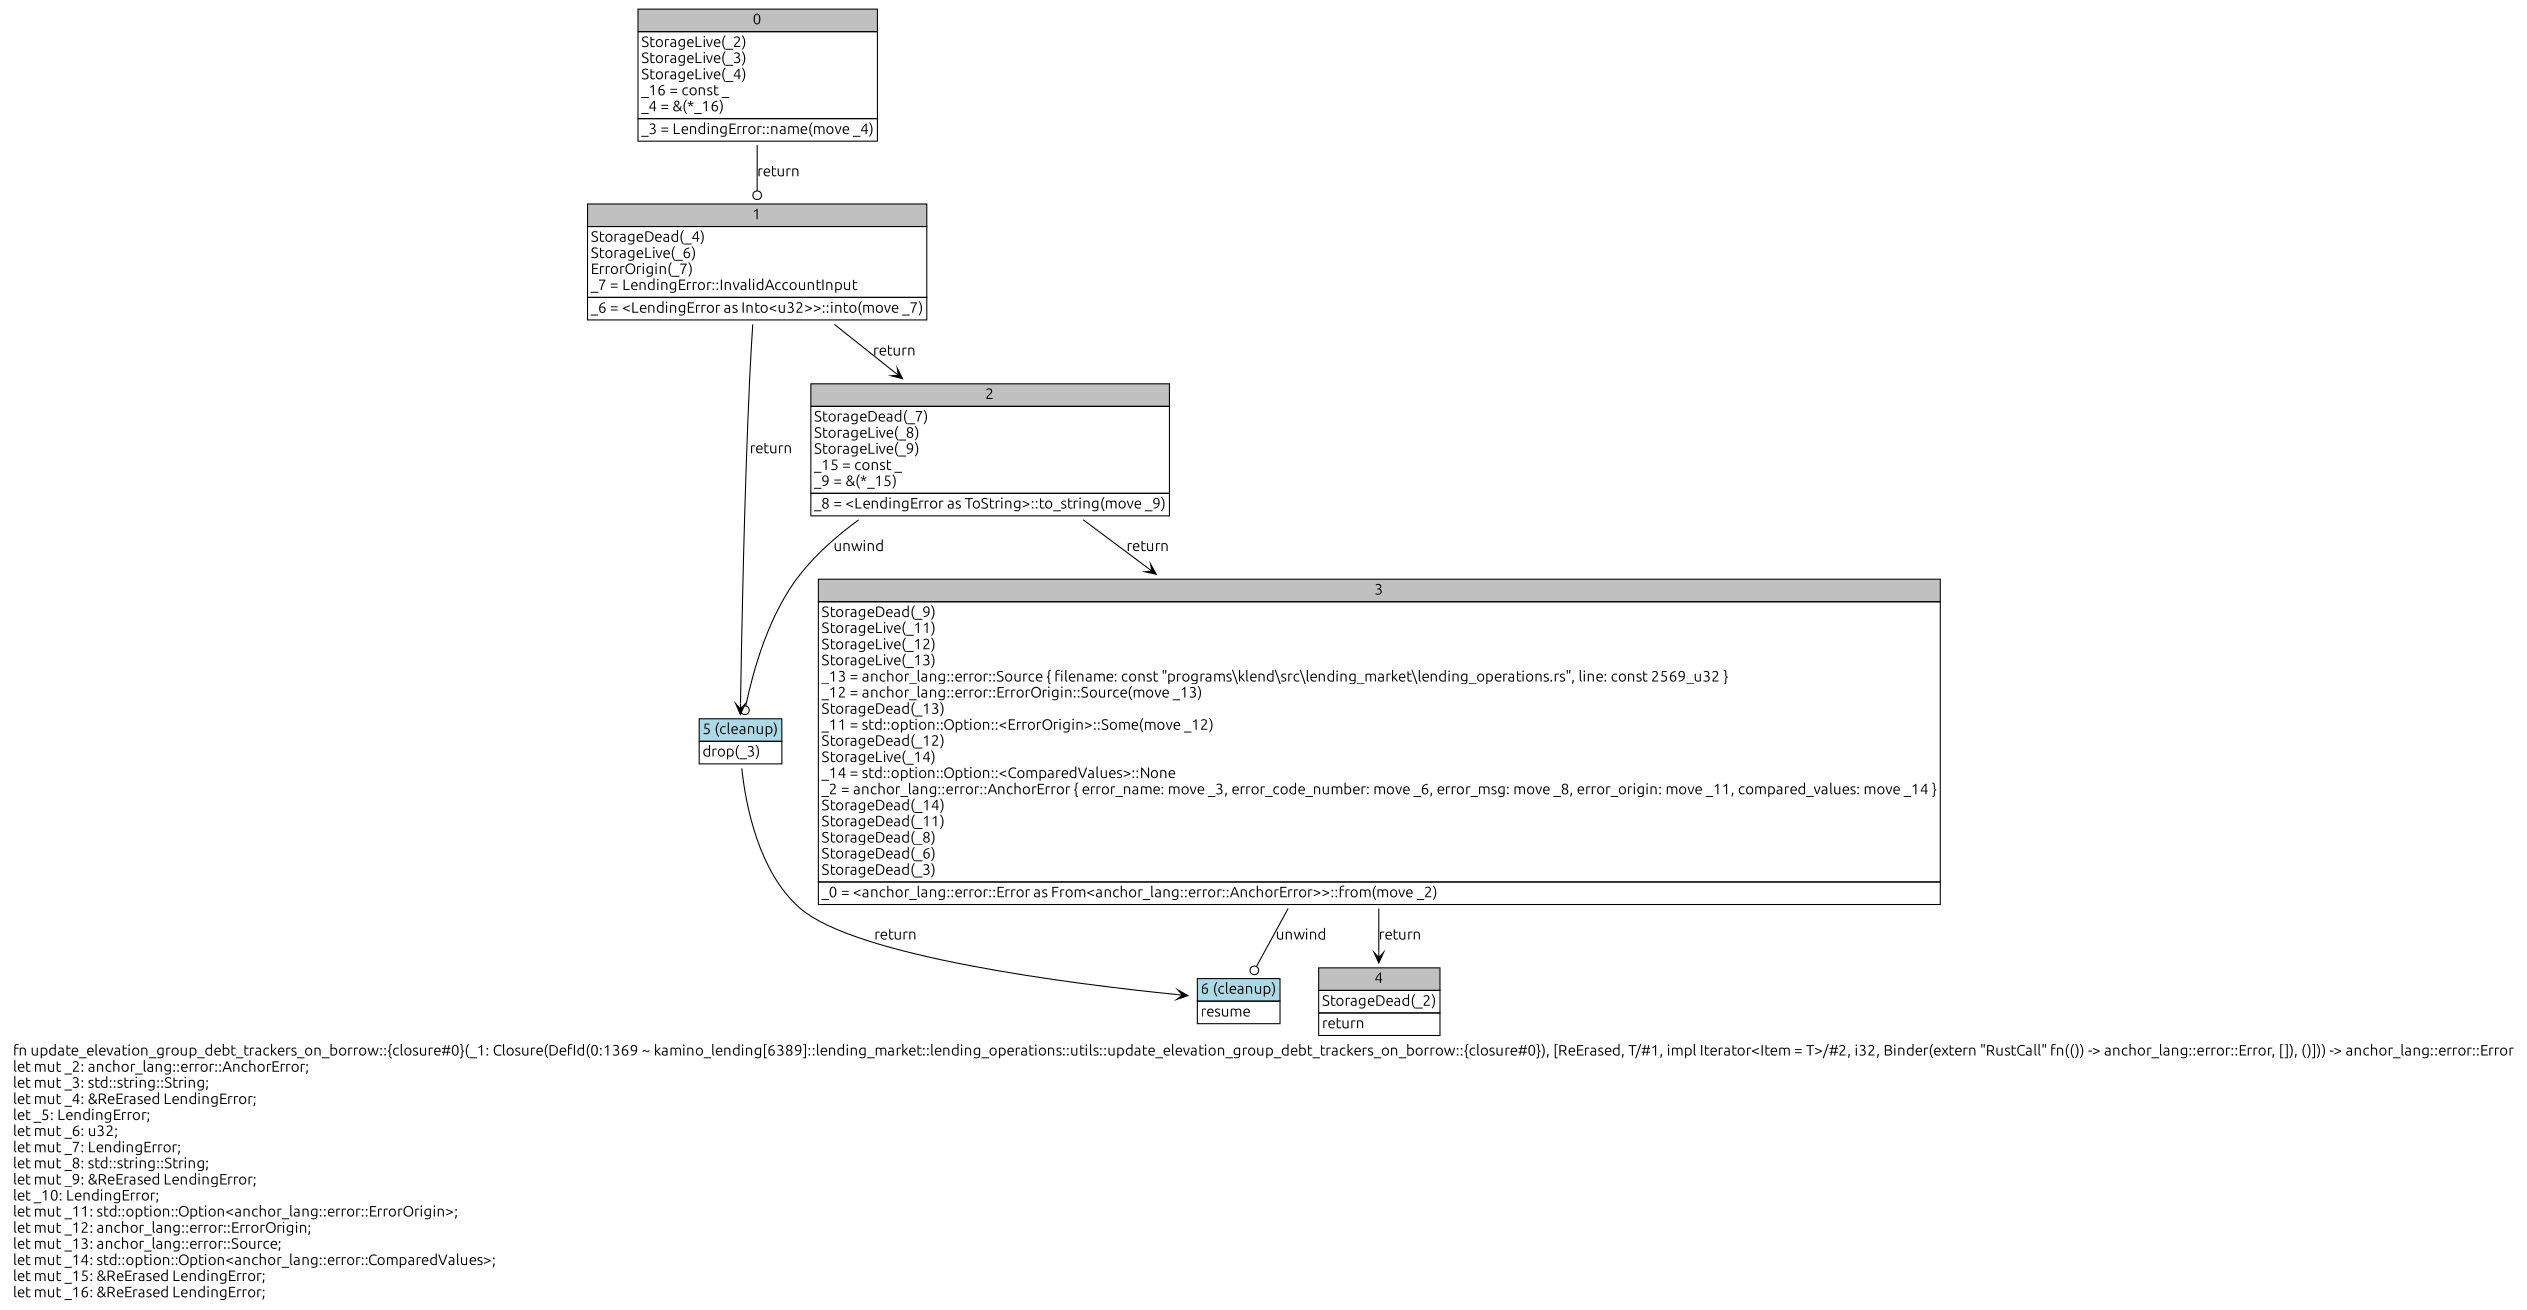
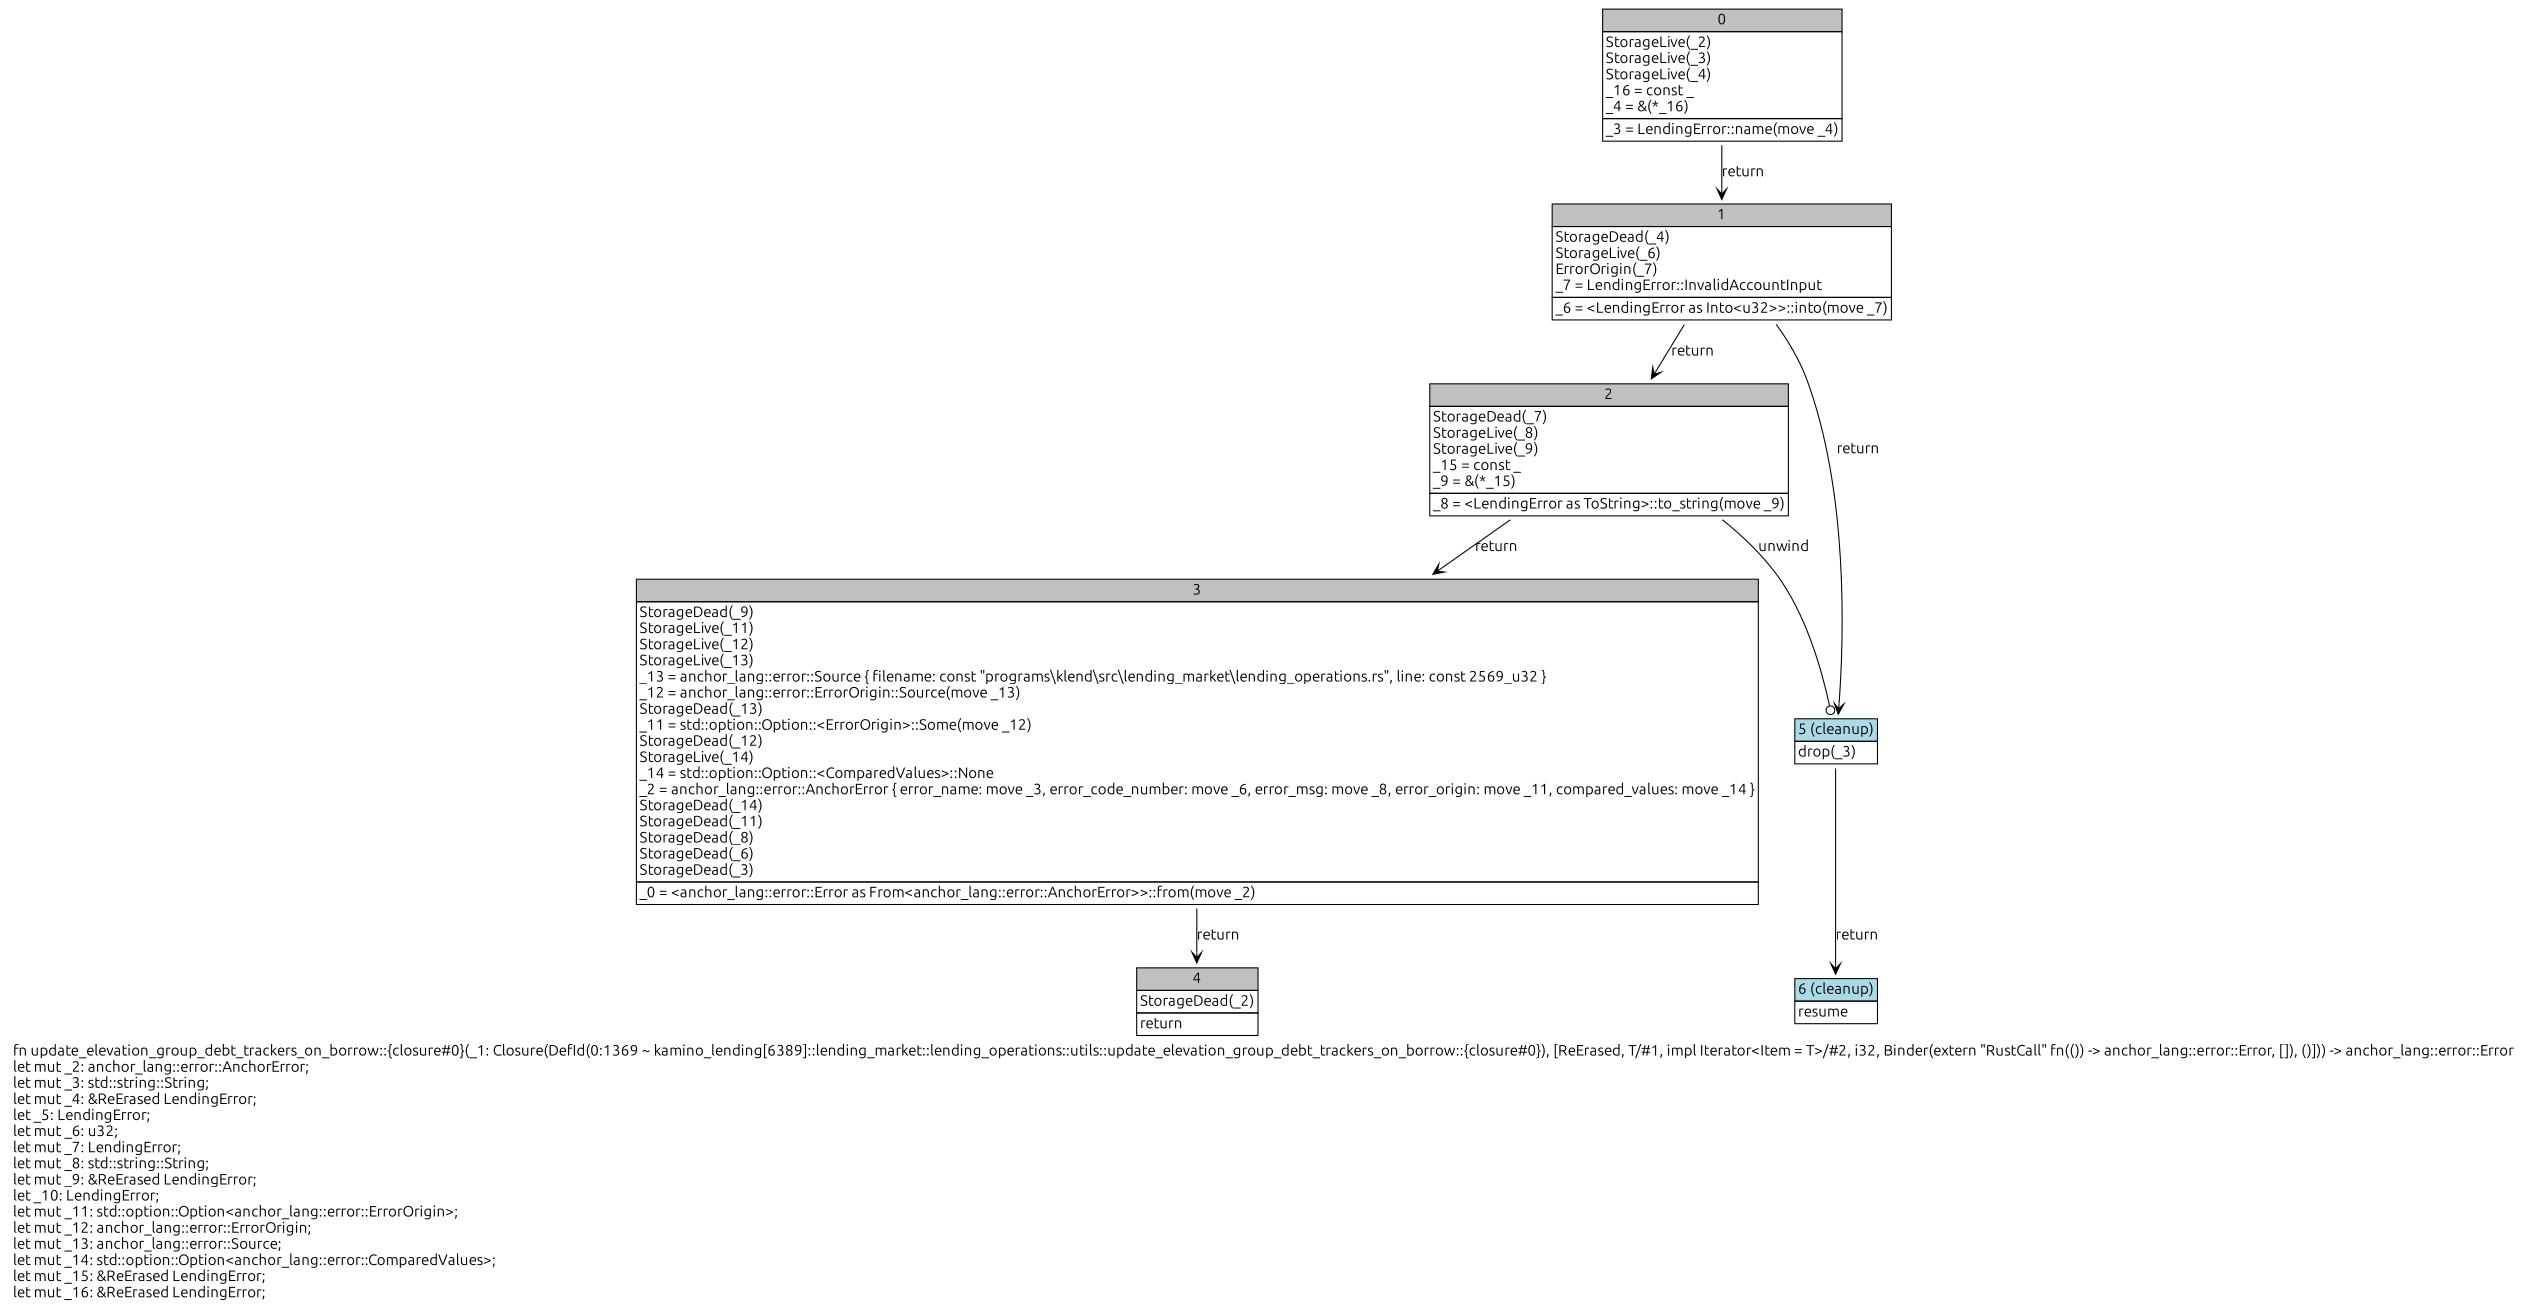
(757, 168) -> (1722, 167)
(1272, 937) -> none
